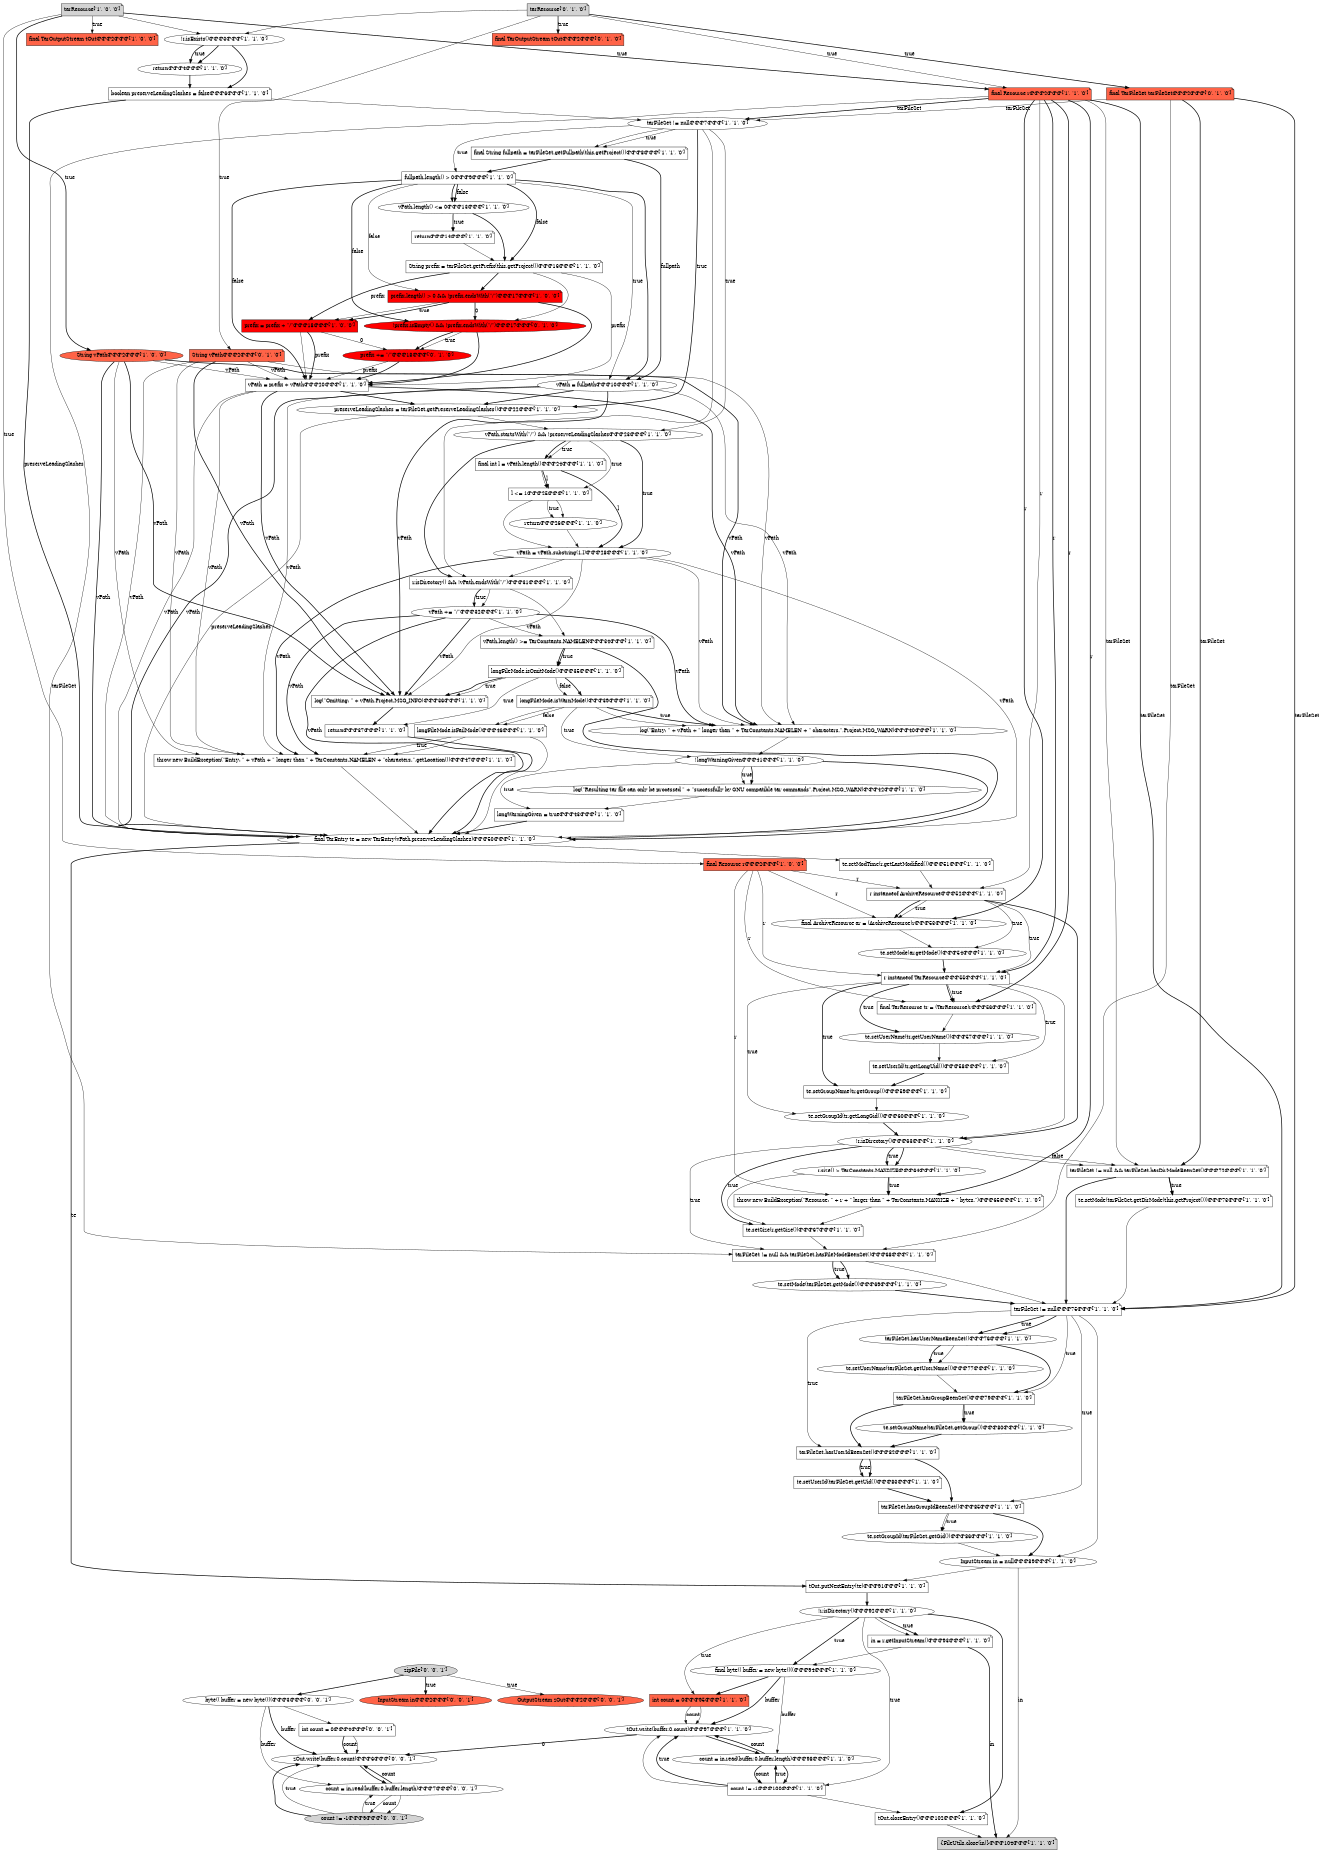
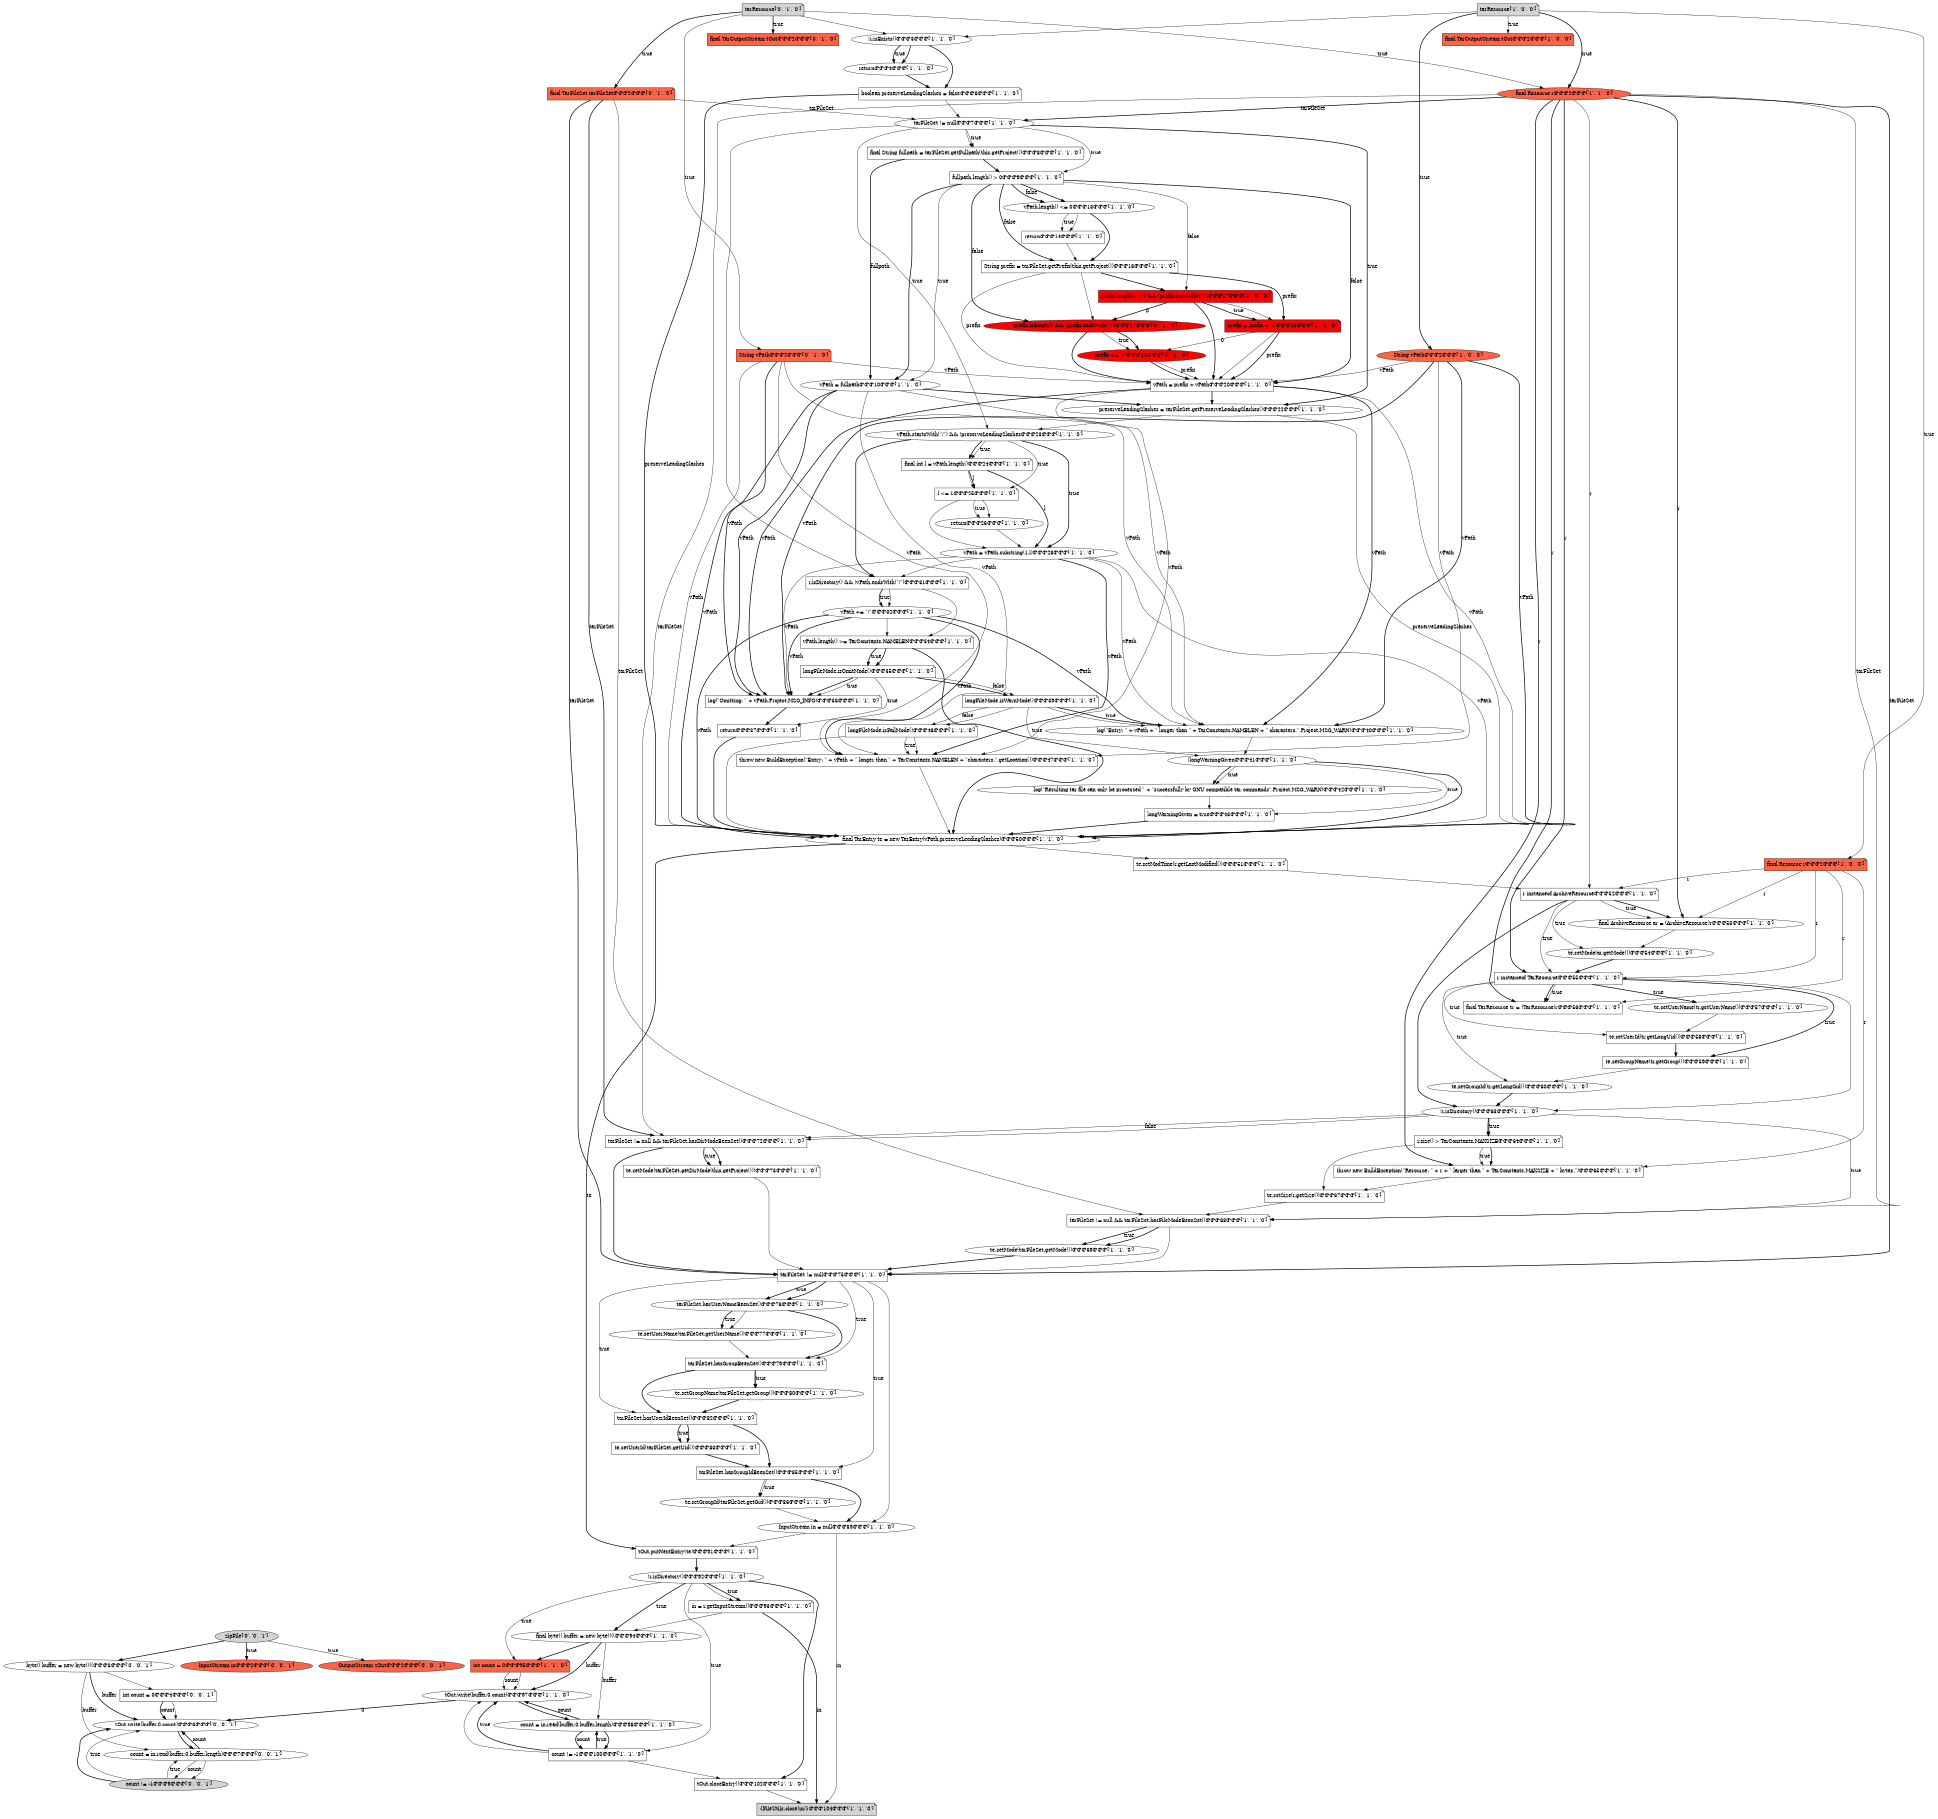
(1040, 94) -> (1564, 94)
(949, 1021) -> none
(765, 1165) -> none
(889, 1171) -> (1489, 1142)
